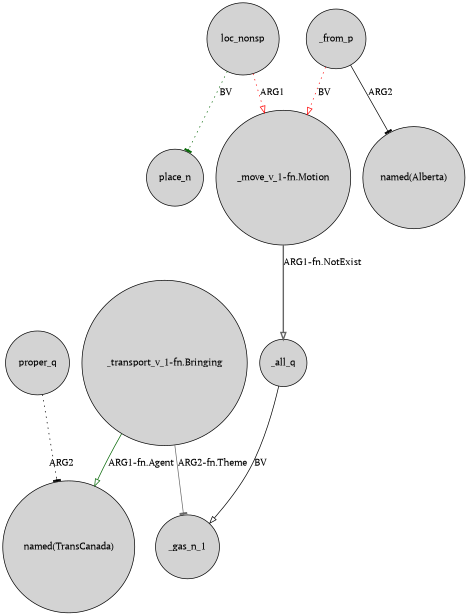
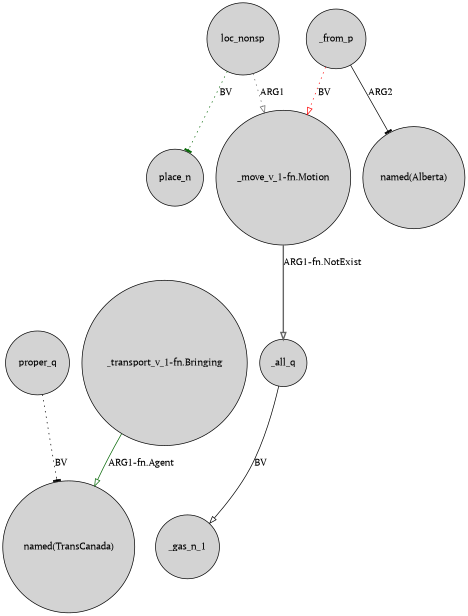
(258, 90) -> (258, 90)
(61, 463) -> (61, 463)
(179, 478) -> none
